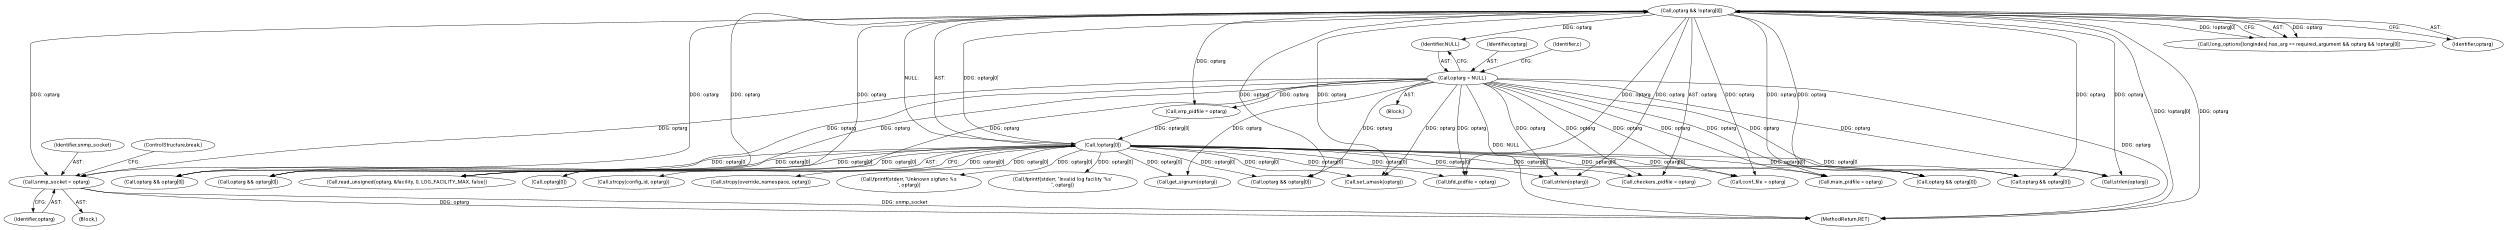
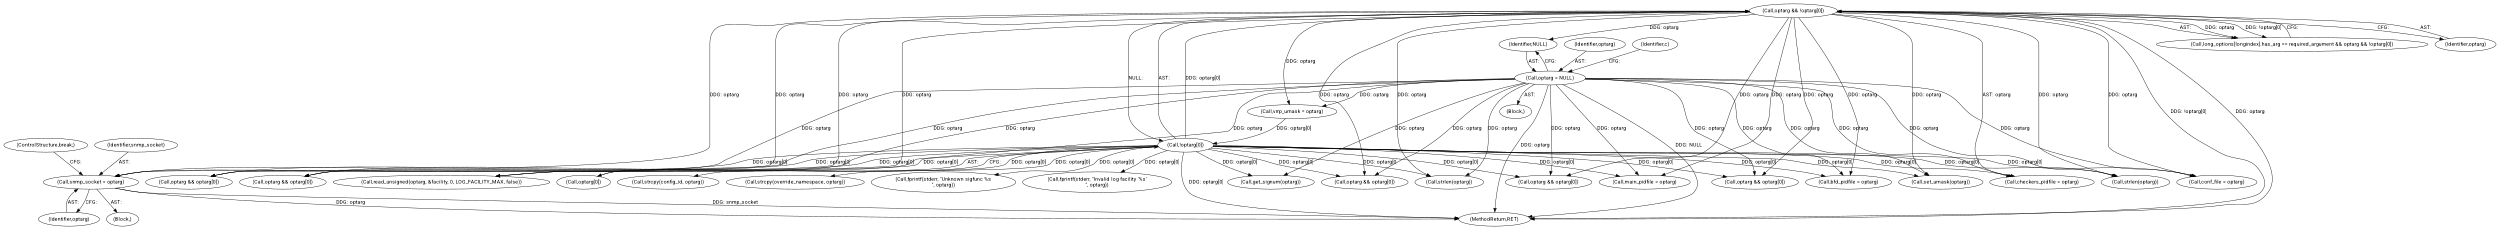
(1196, 112) -> (1292, 112)
none -> (1300, 212)
